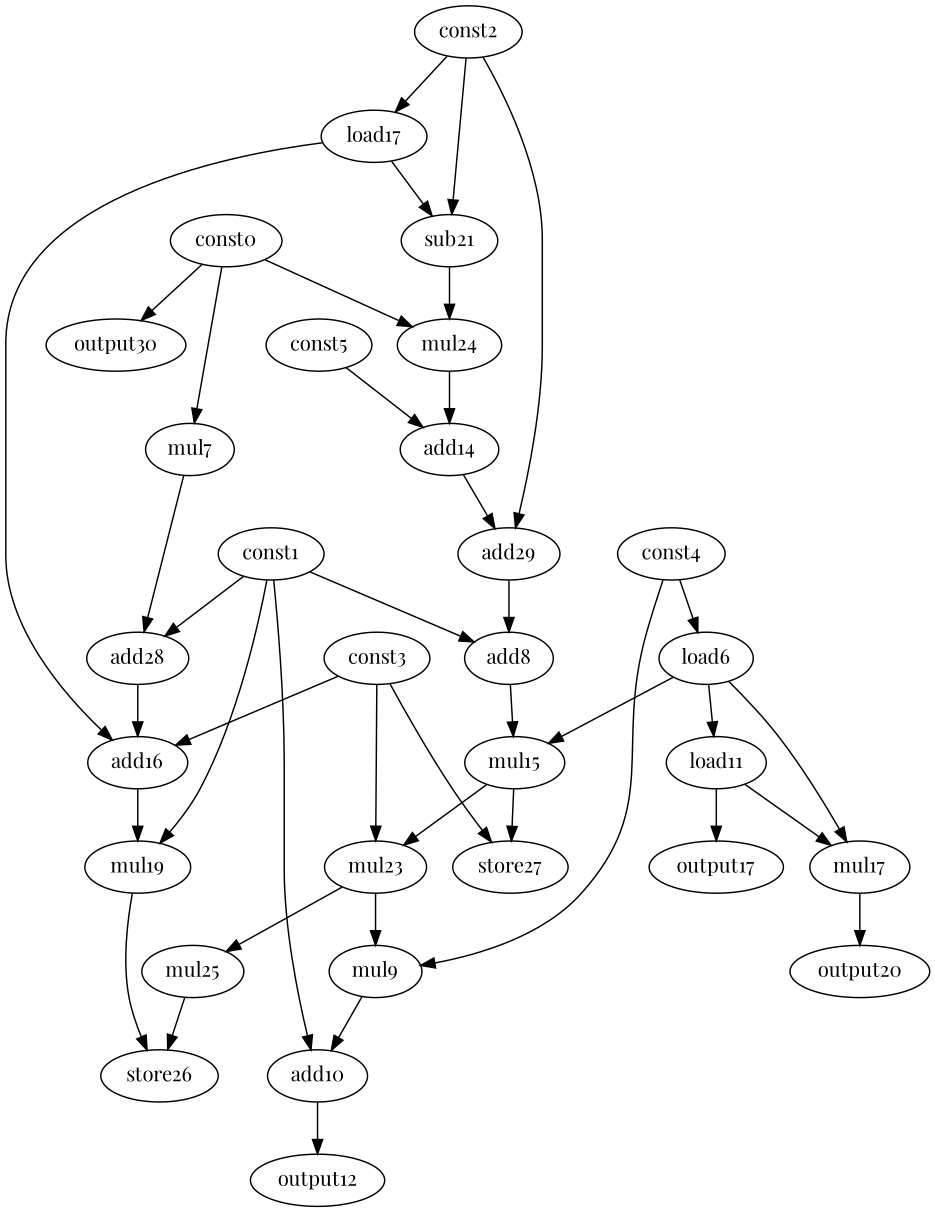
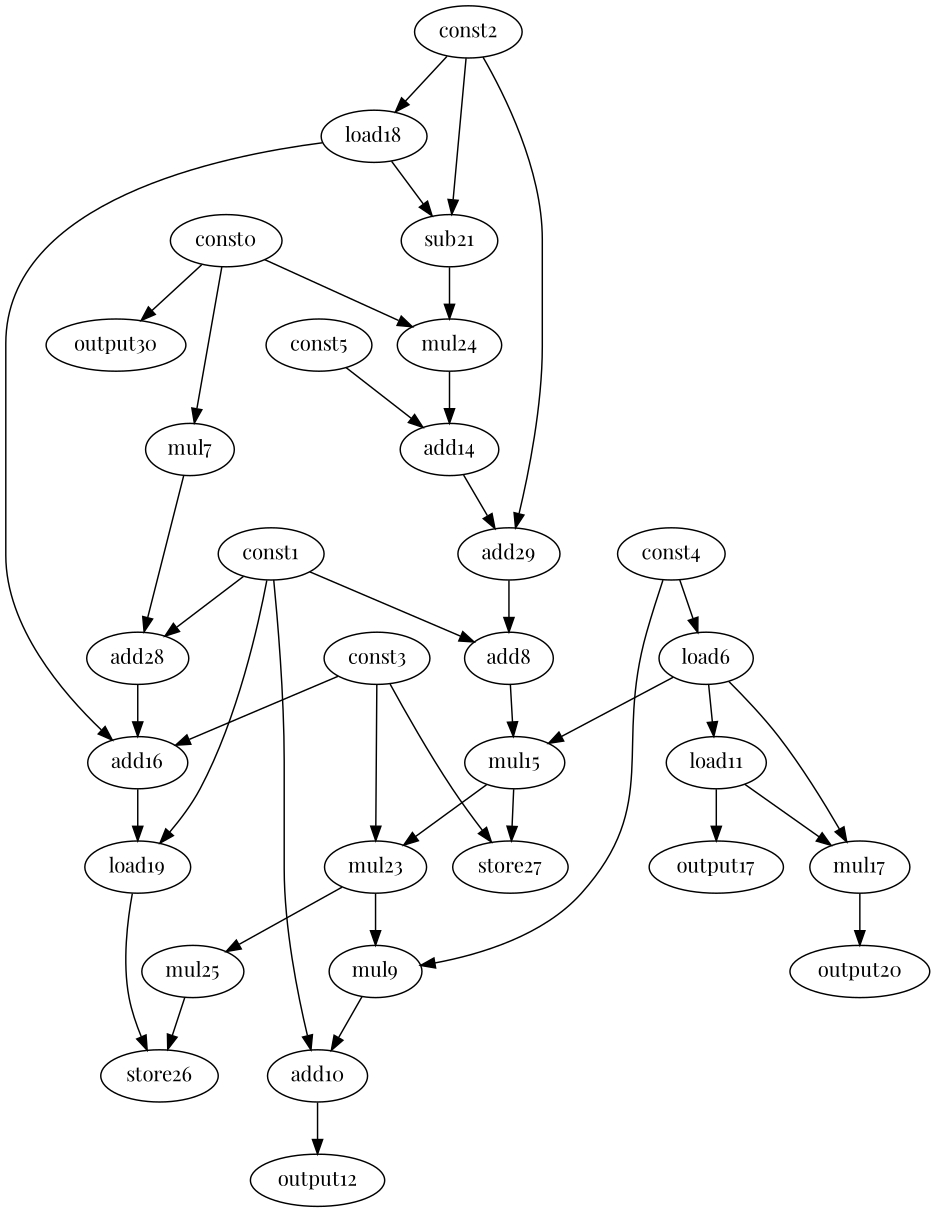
(374, 136) -> (374, 136)
(138, 867) -> (138, 867)
